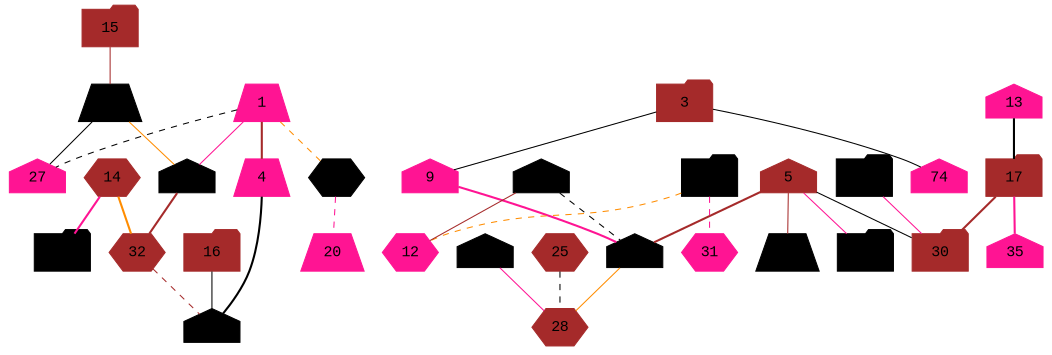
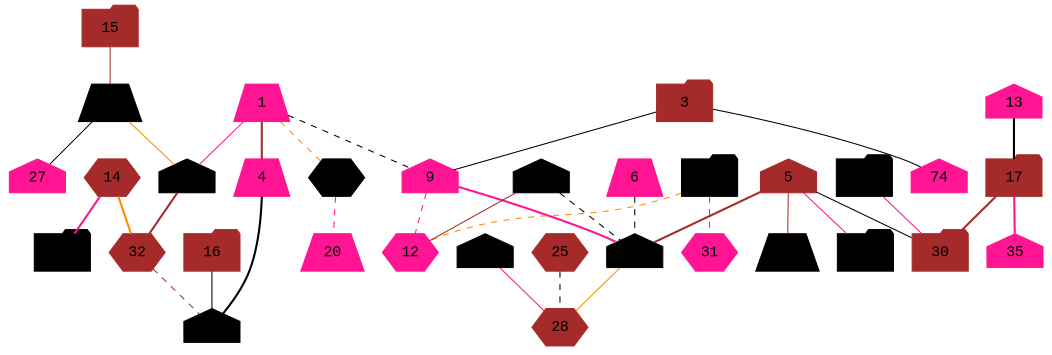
(155, 132) -> (349, 142)
none -> (635, 178)
none -> (421, 213)
